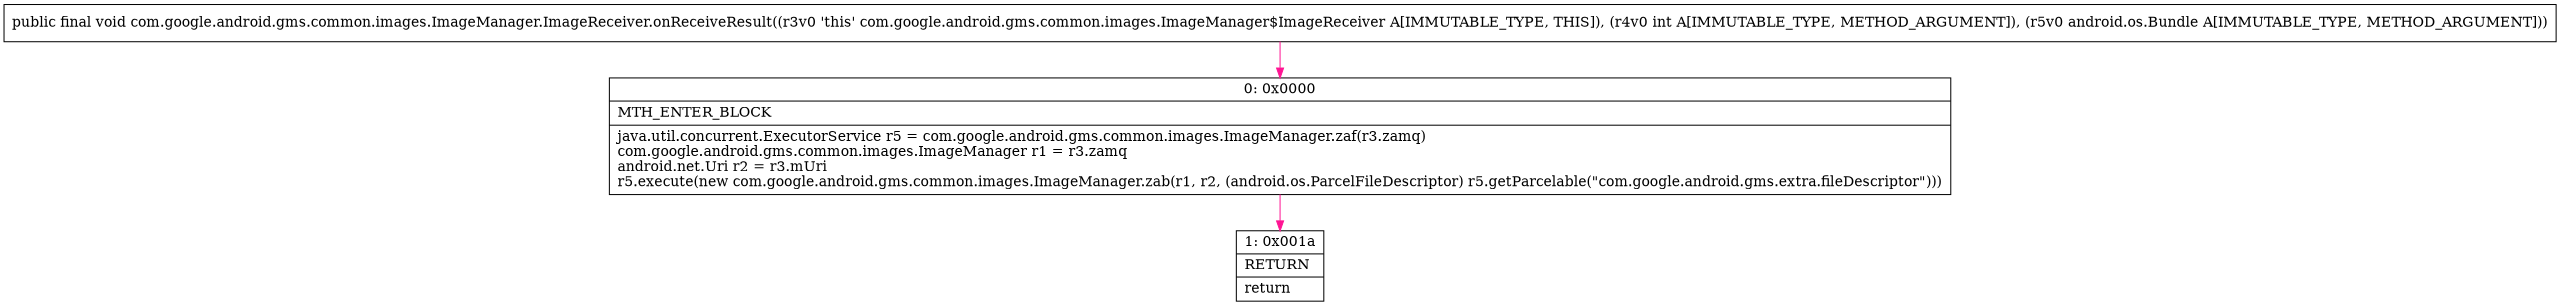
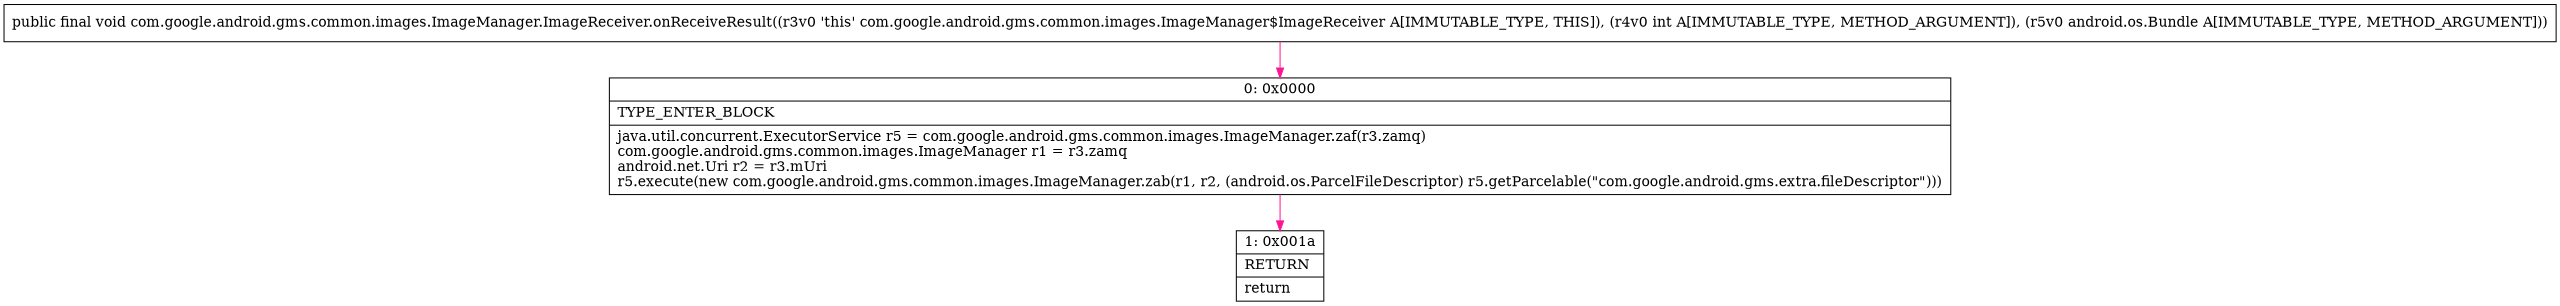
(695, 113) -> (696, 113)
